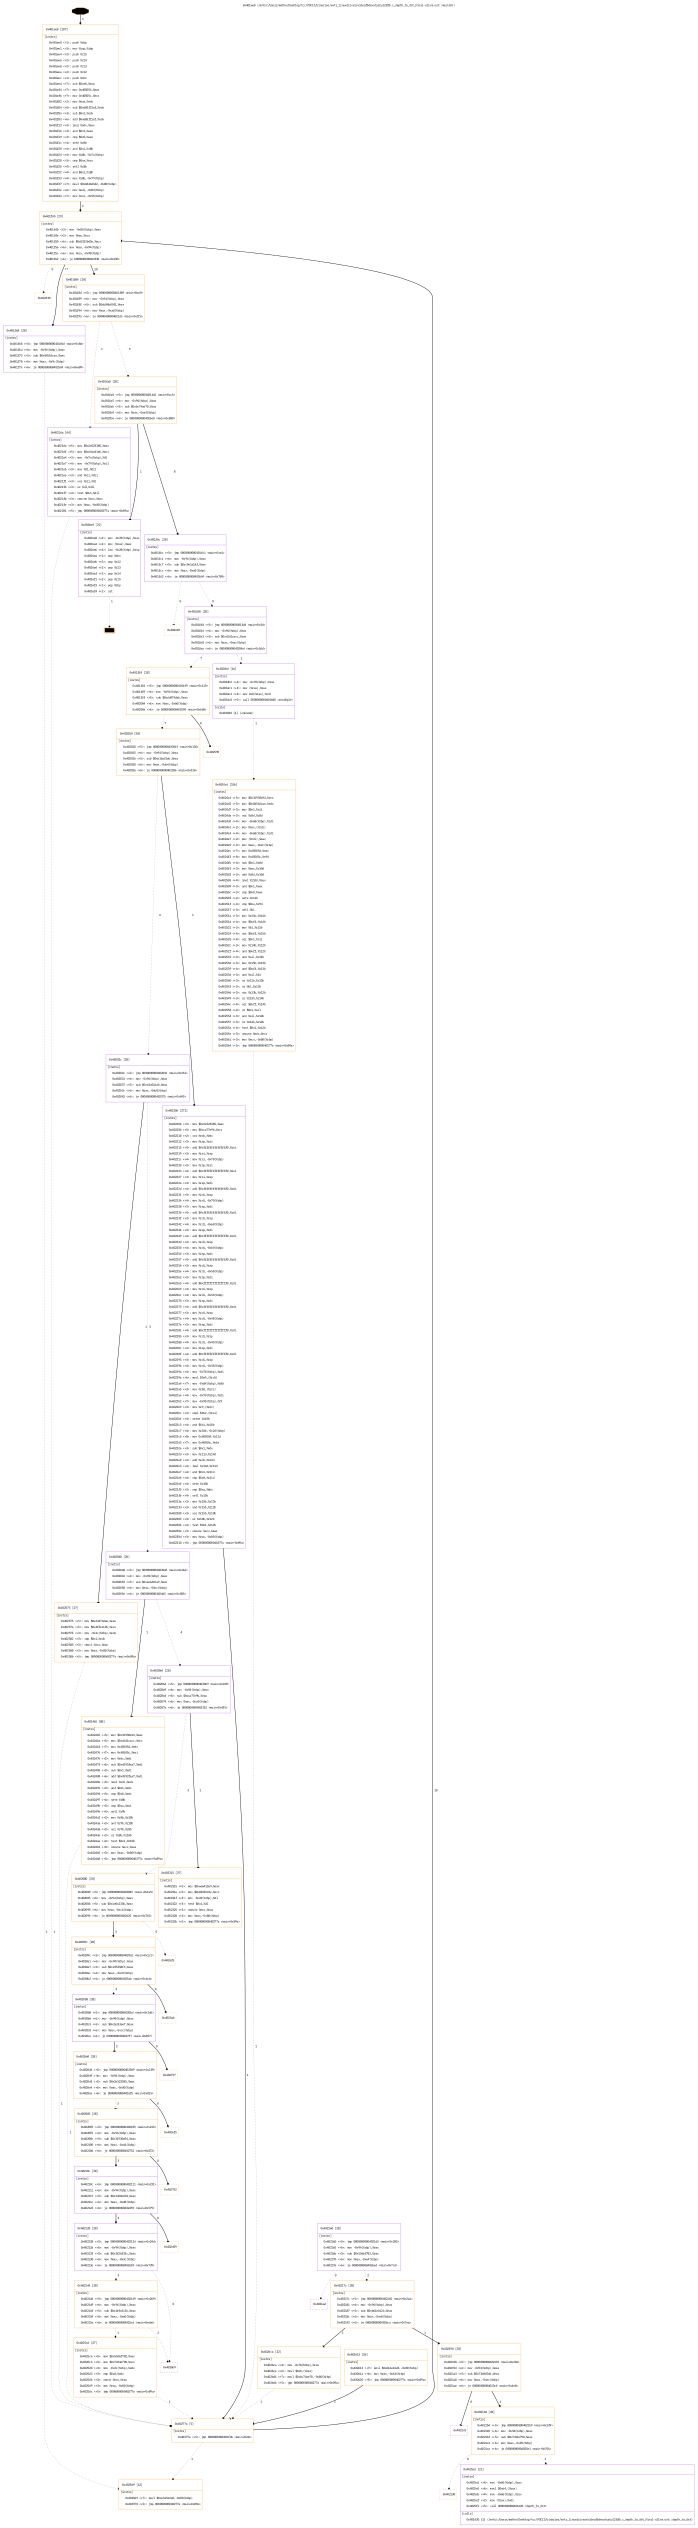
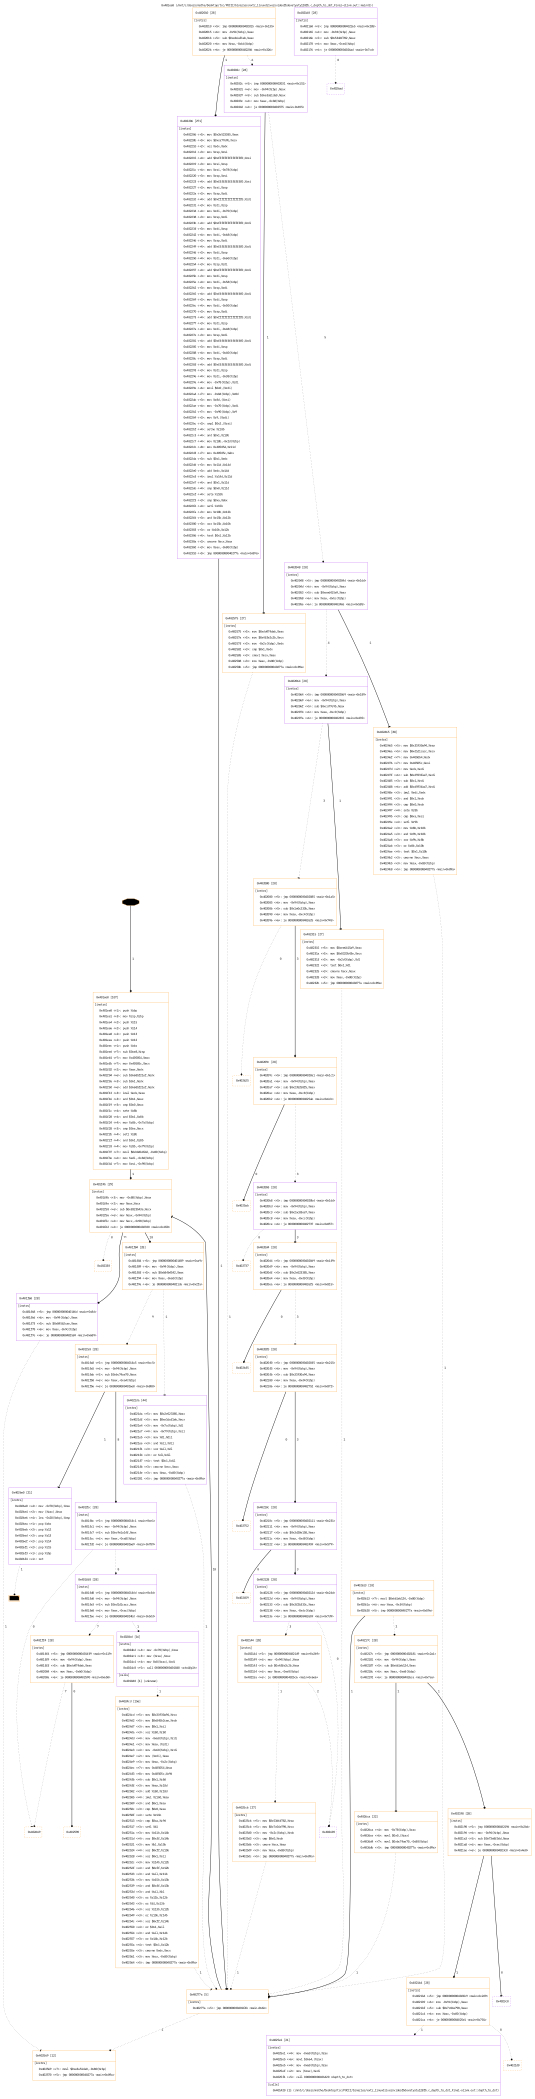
(163, 721) -> (49, 1754)
none -> (342, 1516)
(160, 2054) -> (251, 1243)
(366, 2275) -> (394, 1625)
